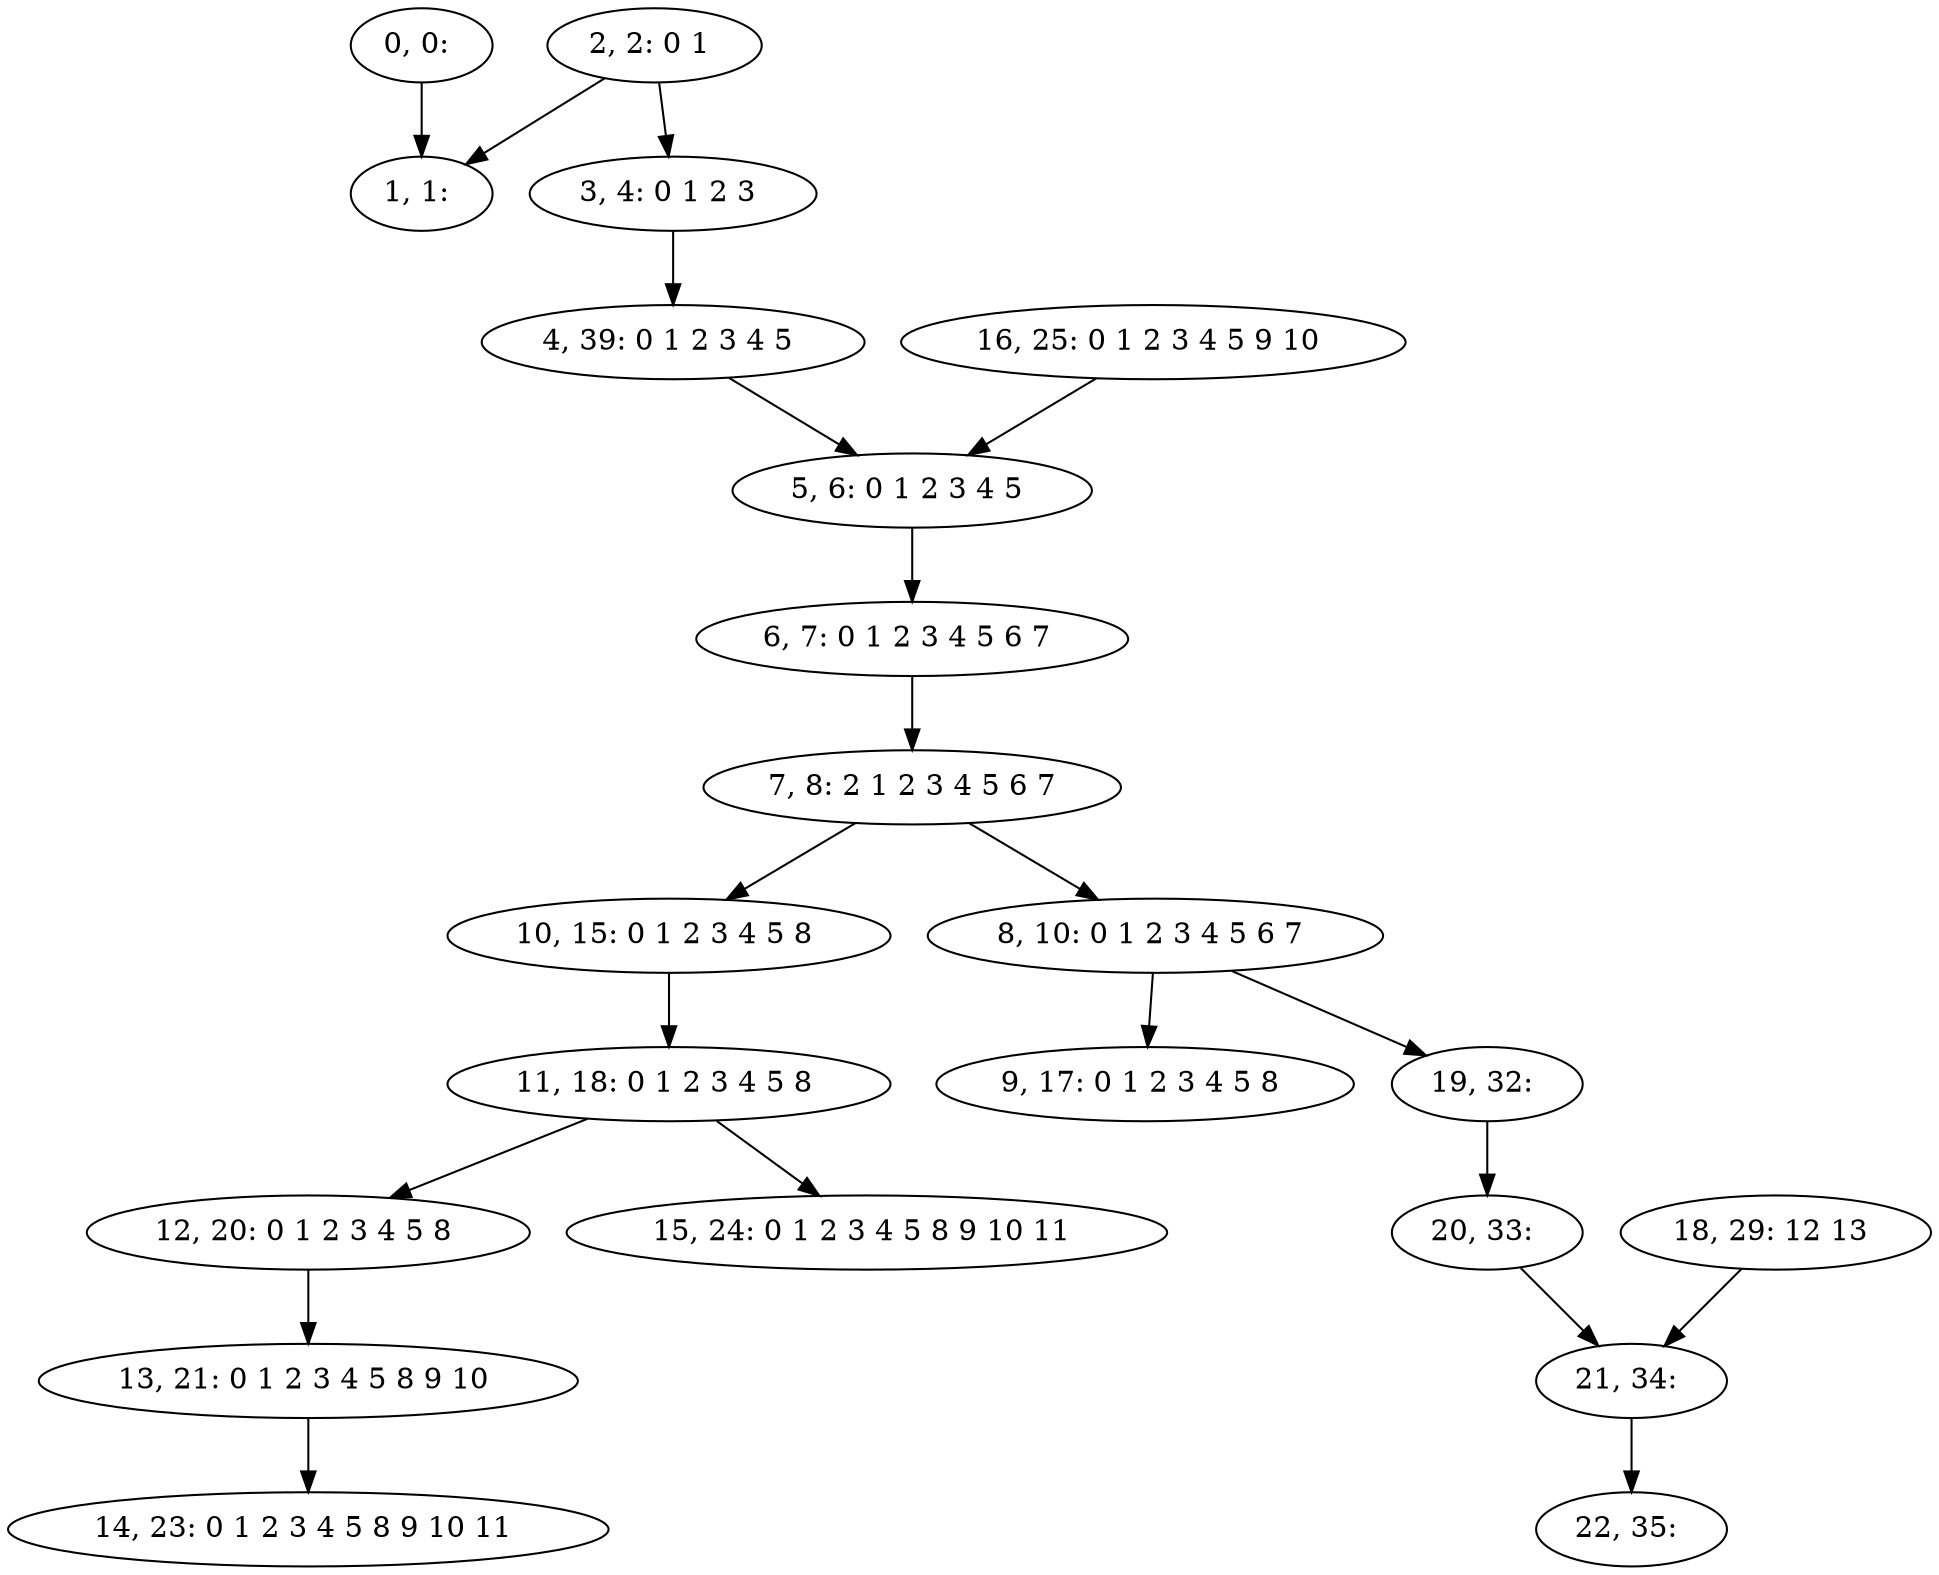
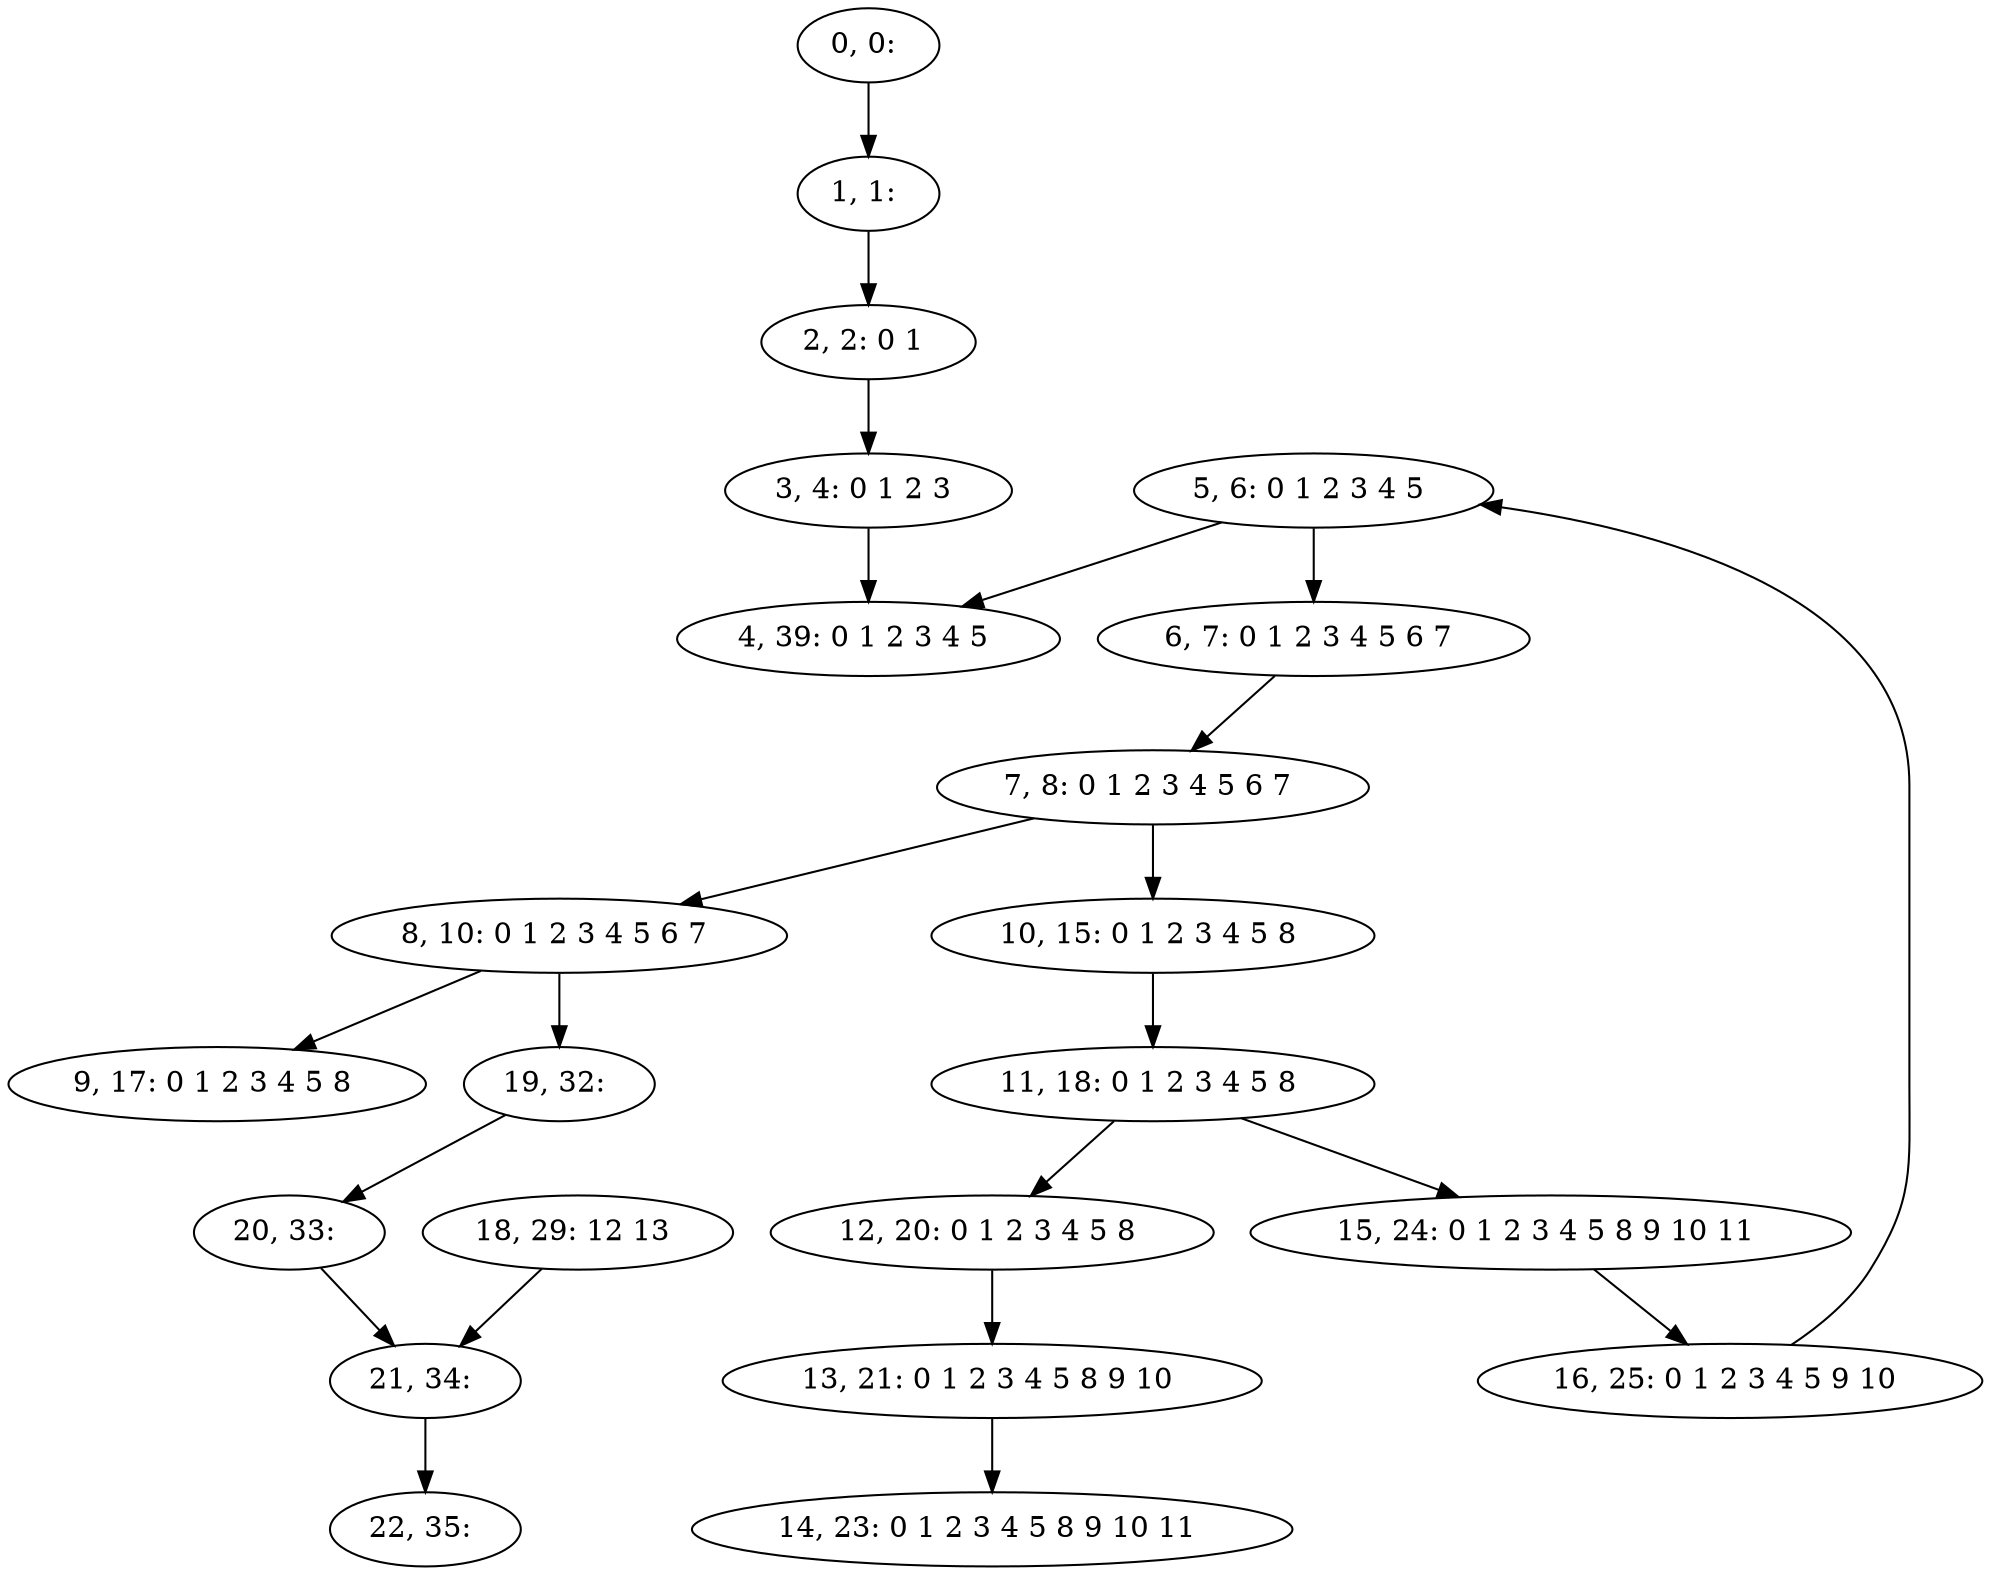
(544, 116) -> (869, 258)
(784, 411) -> (1102, 561)
(912, 787) -> (1153, 787)
none -> (1632, 1300)
